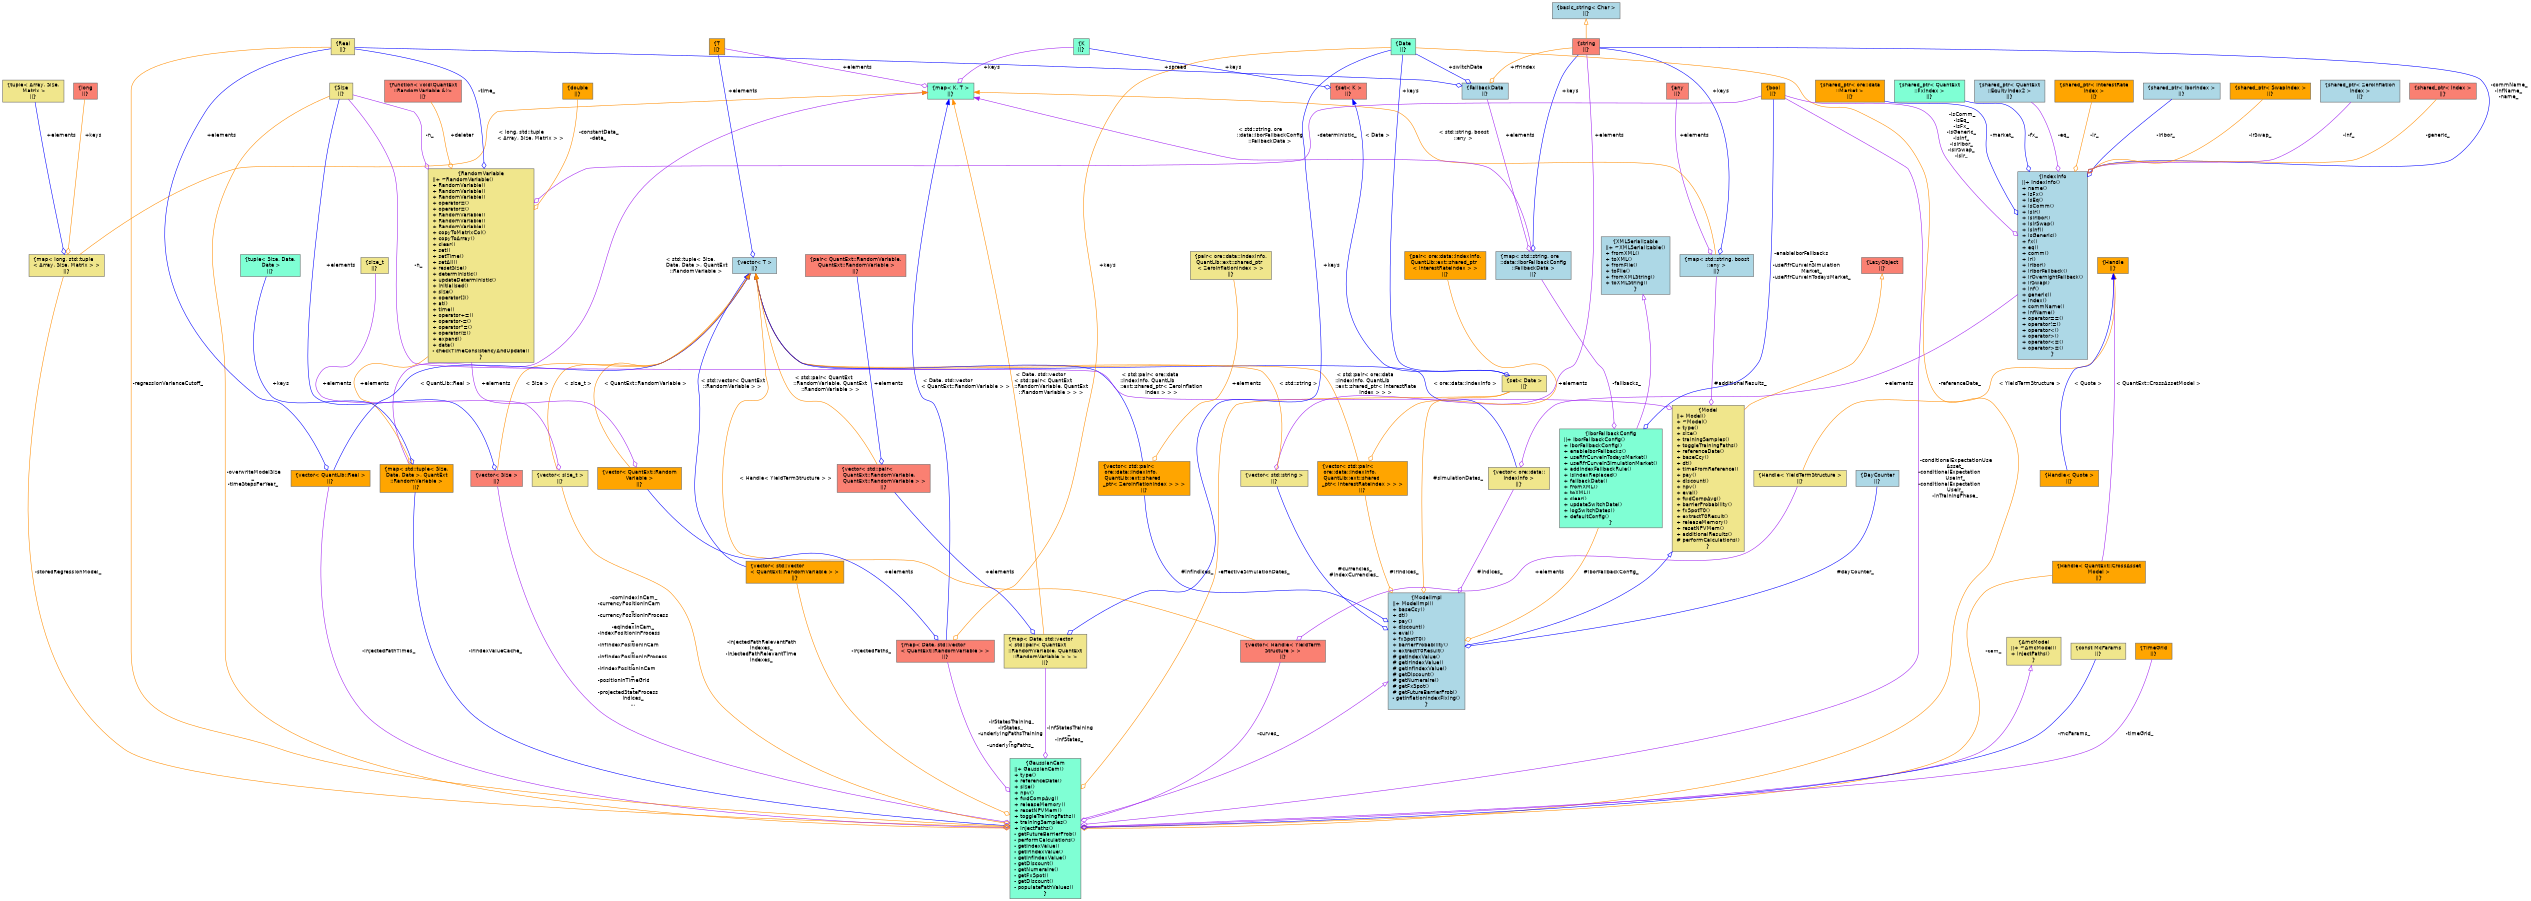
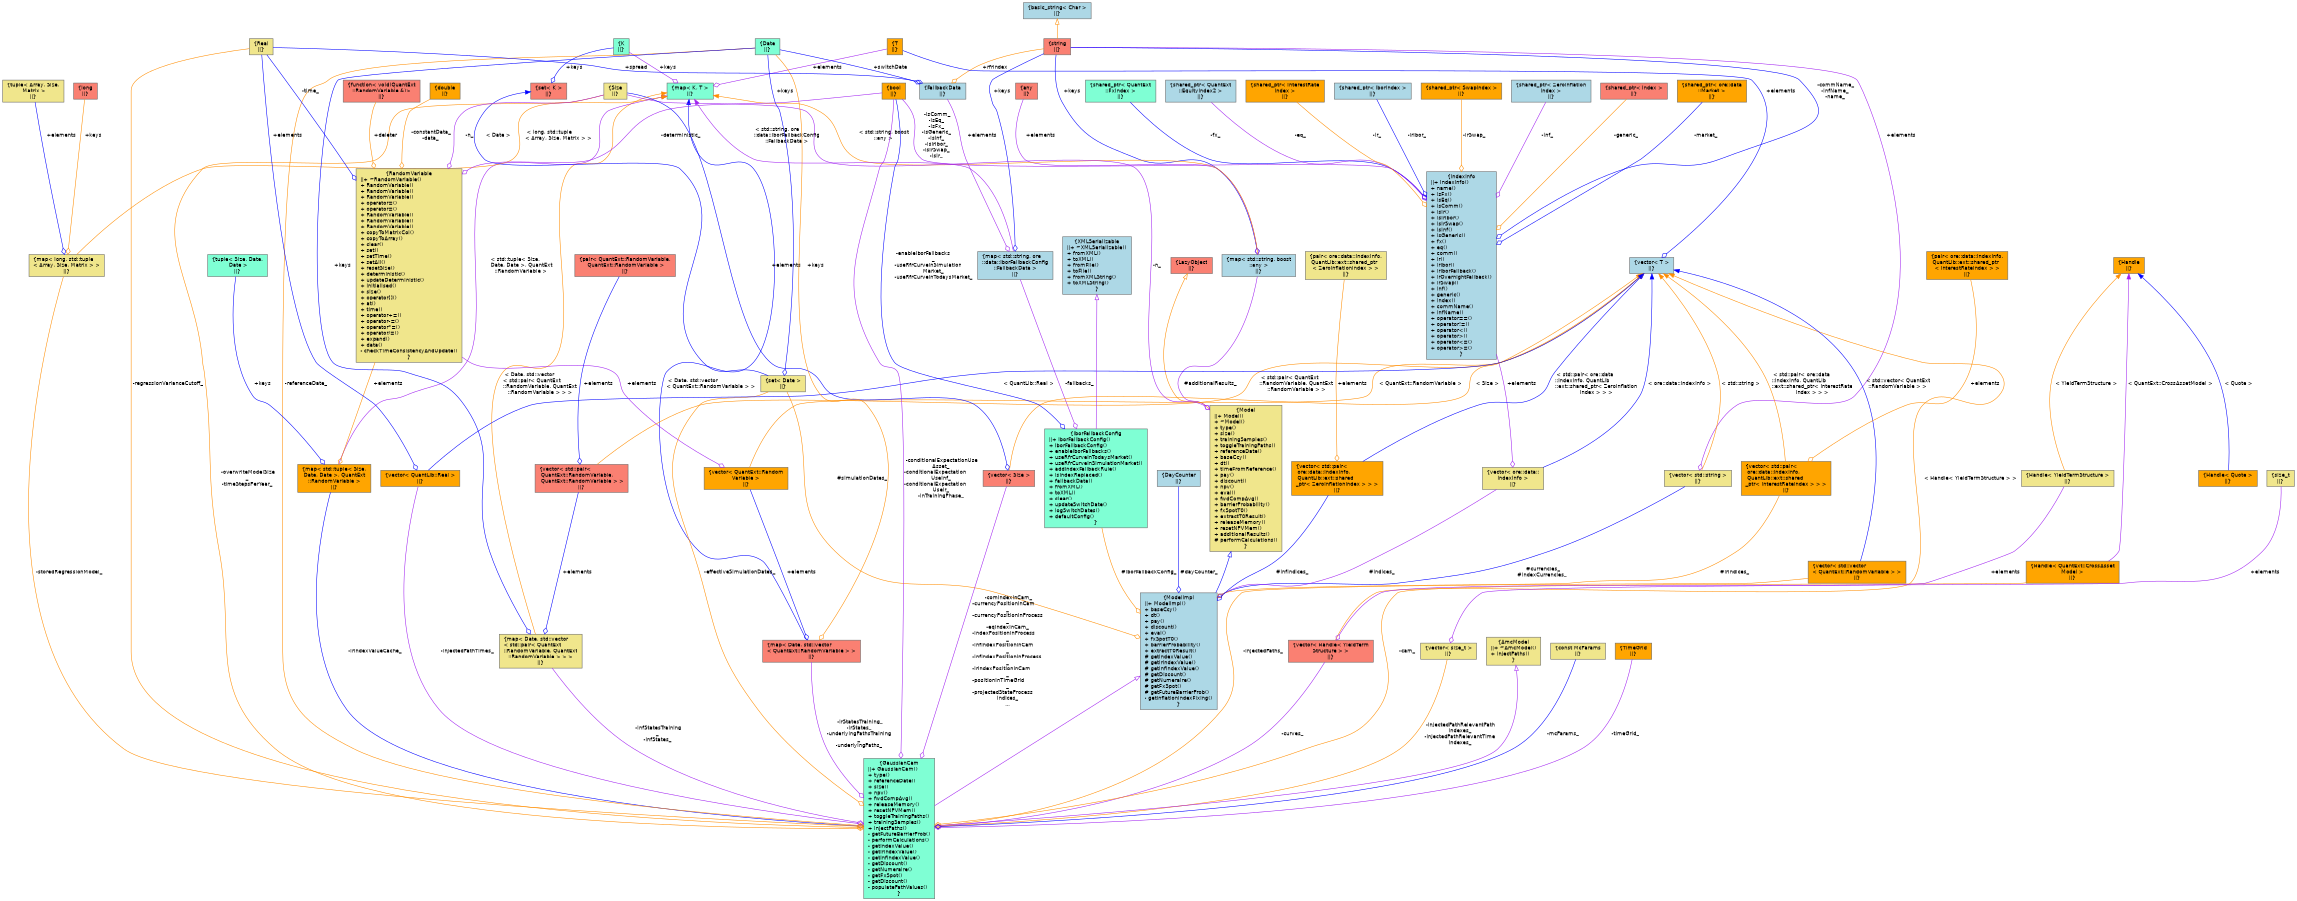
(560, 376) -> none
